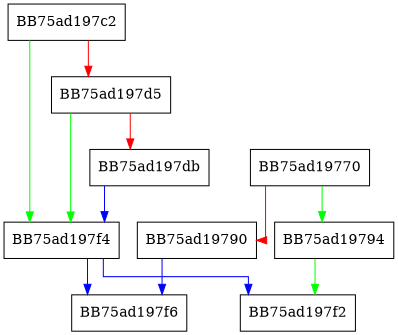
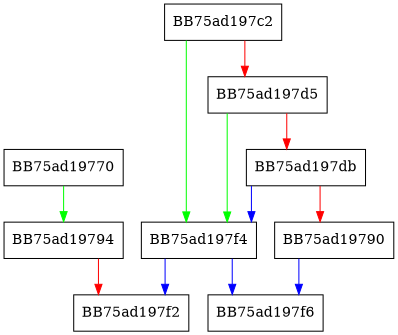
(266, 214) -> (320, 199)
(315, 271) -> (98, 271)
